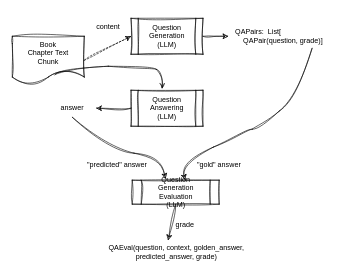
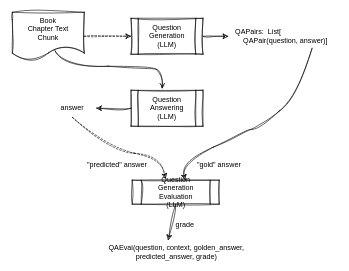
(108, 27) -> none
(280, 36) -> (282, 36)
(48, 60) -> (48, 36)
(116, 148) -> (116, 148)
